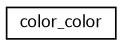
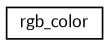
(61, 23) -> (55, 23)
